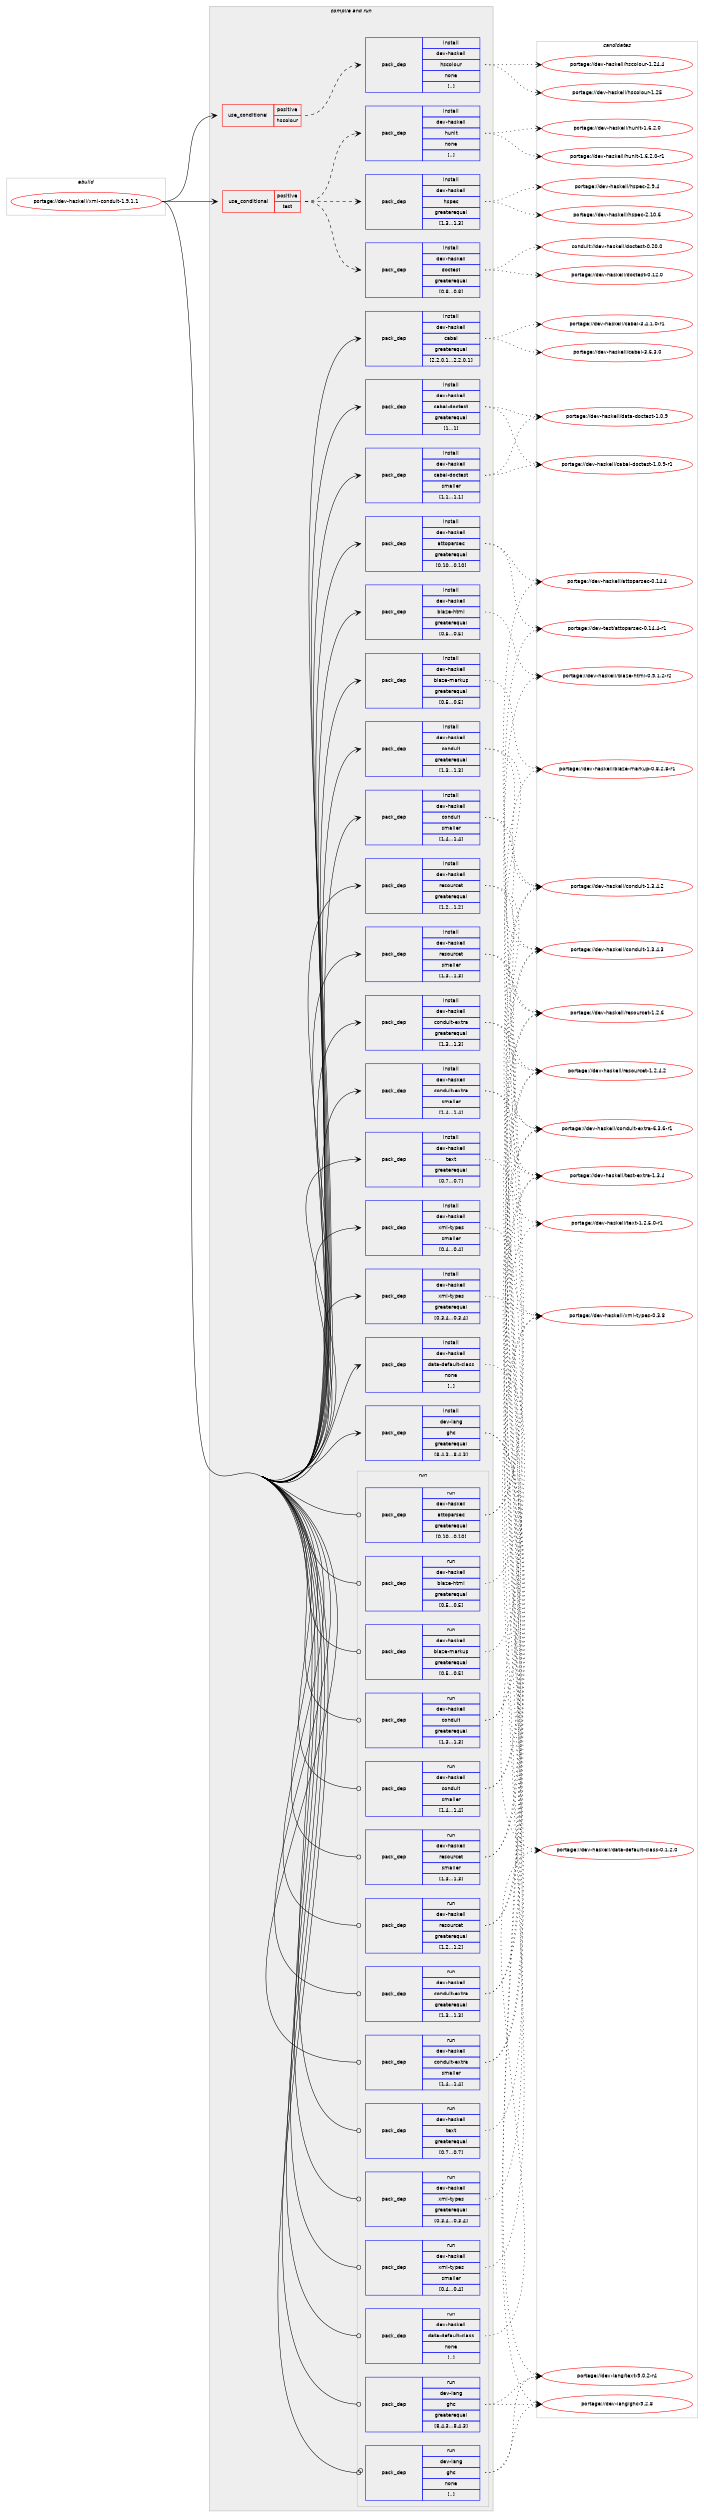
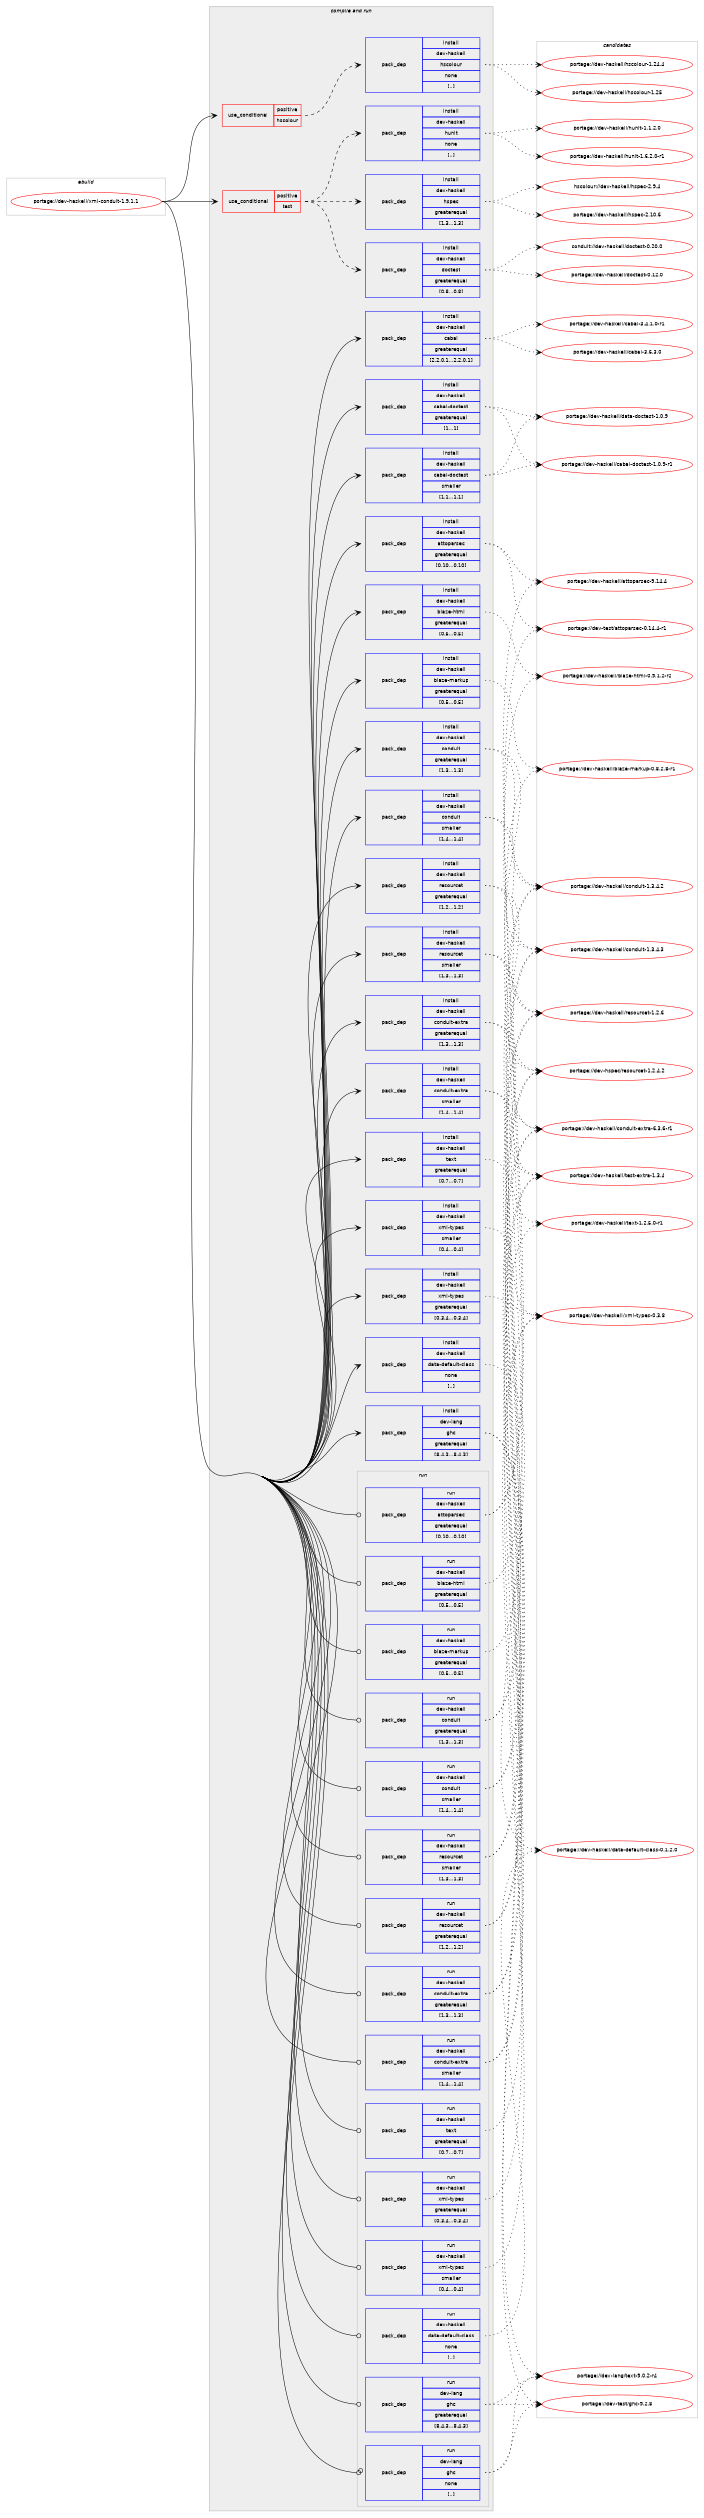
(617, 128) -> (617, 128)
(617, 187) -> (617, 187)
(617, 582) -> (617, 582)
(617, 1071) -> (617, 1071)
(617, 2404) -> (617, 2404)
